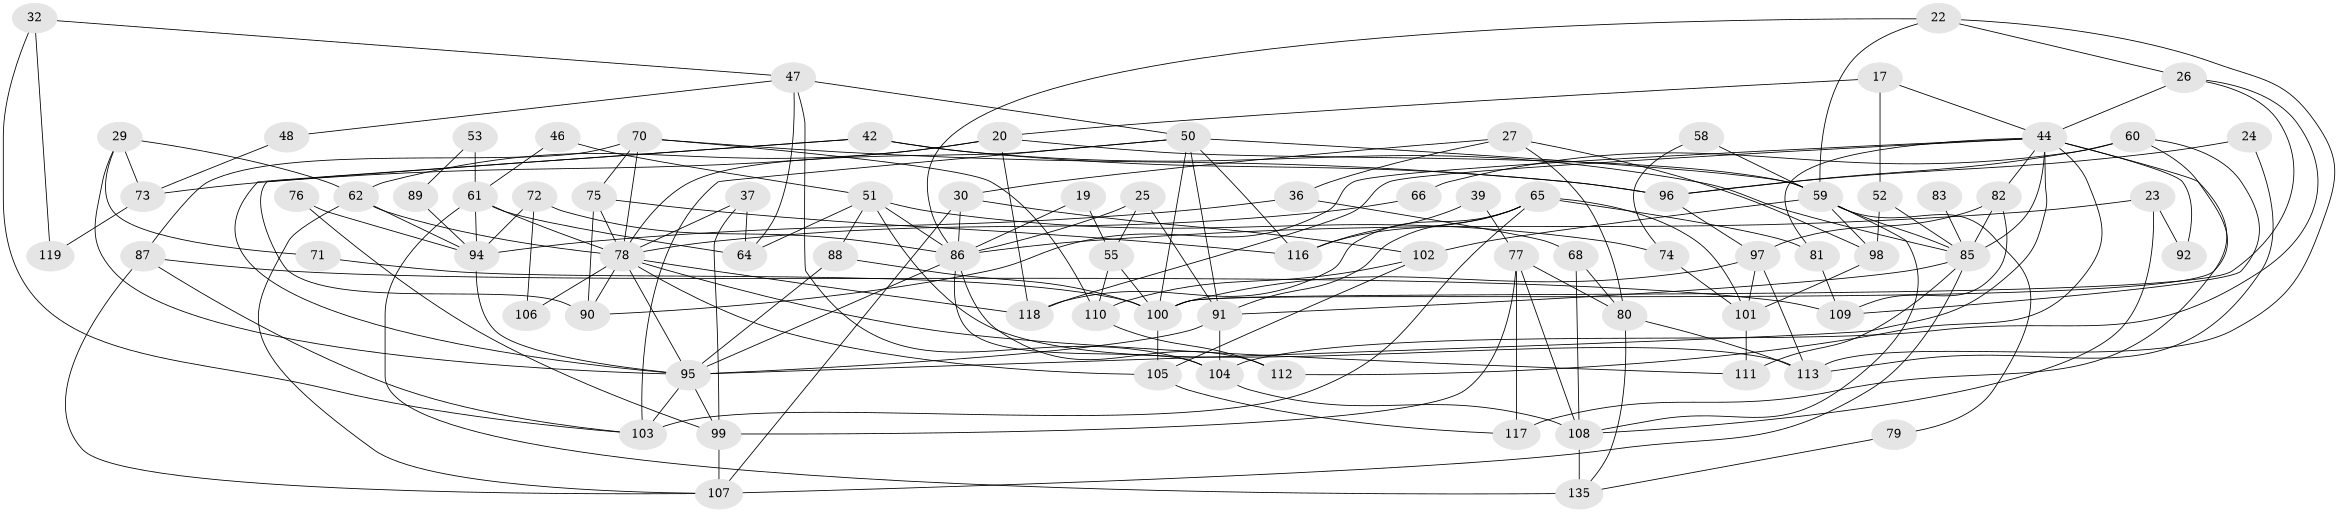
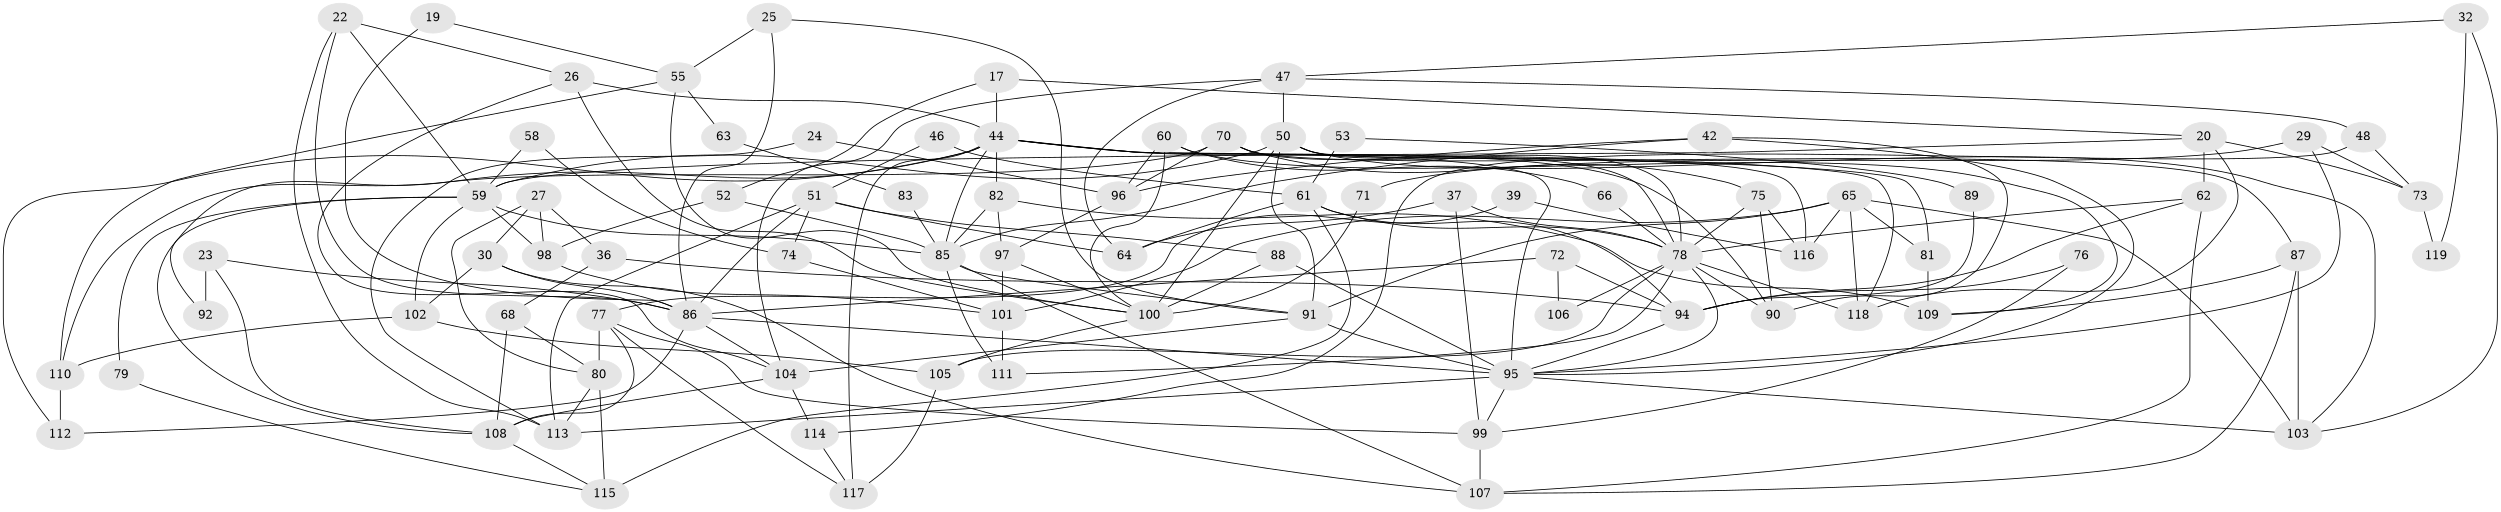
none -> (724, 137)
(247, 160) -> none
(1784, 315) -> (1035, 405)
none -> (815, 435)
(1579, 494) -> (605, 494)
